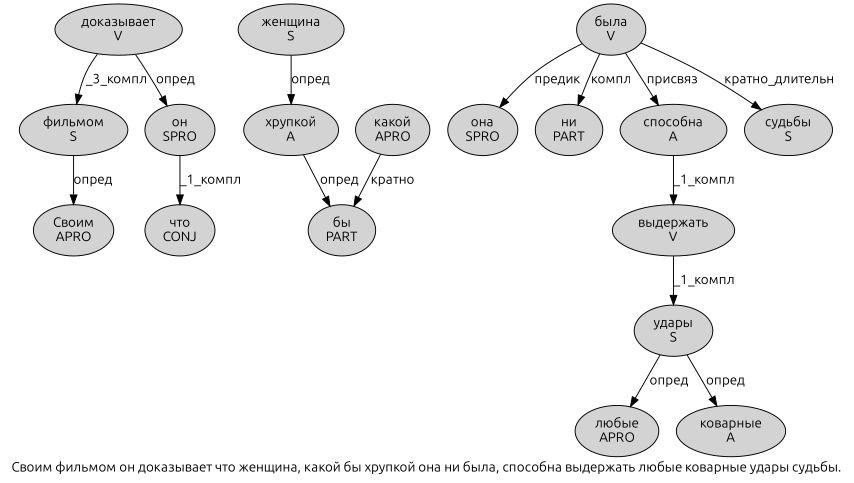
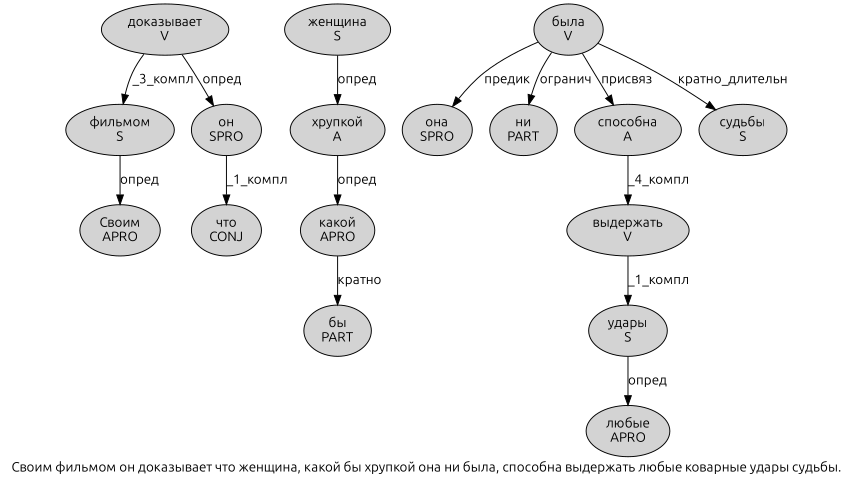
(612, 80) -> (566, 80)
(315, 176) -> (338, 175)
(704, 180) -> (659, 180)
(731, 431) -> none
